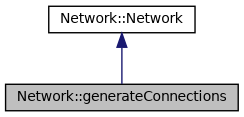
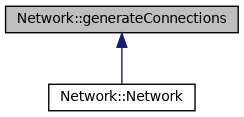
(122, 66) -> (122, 66)
